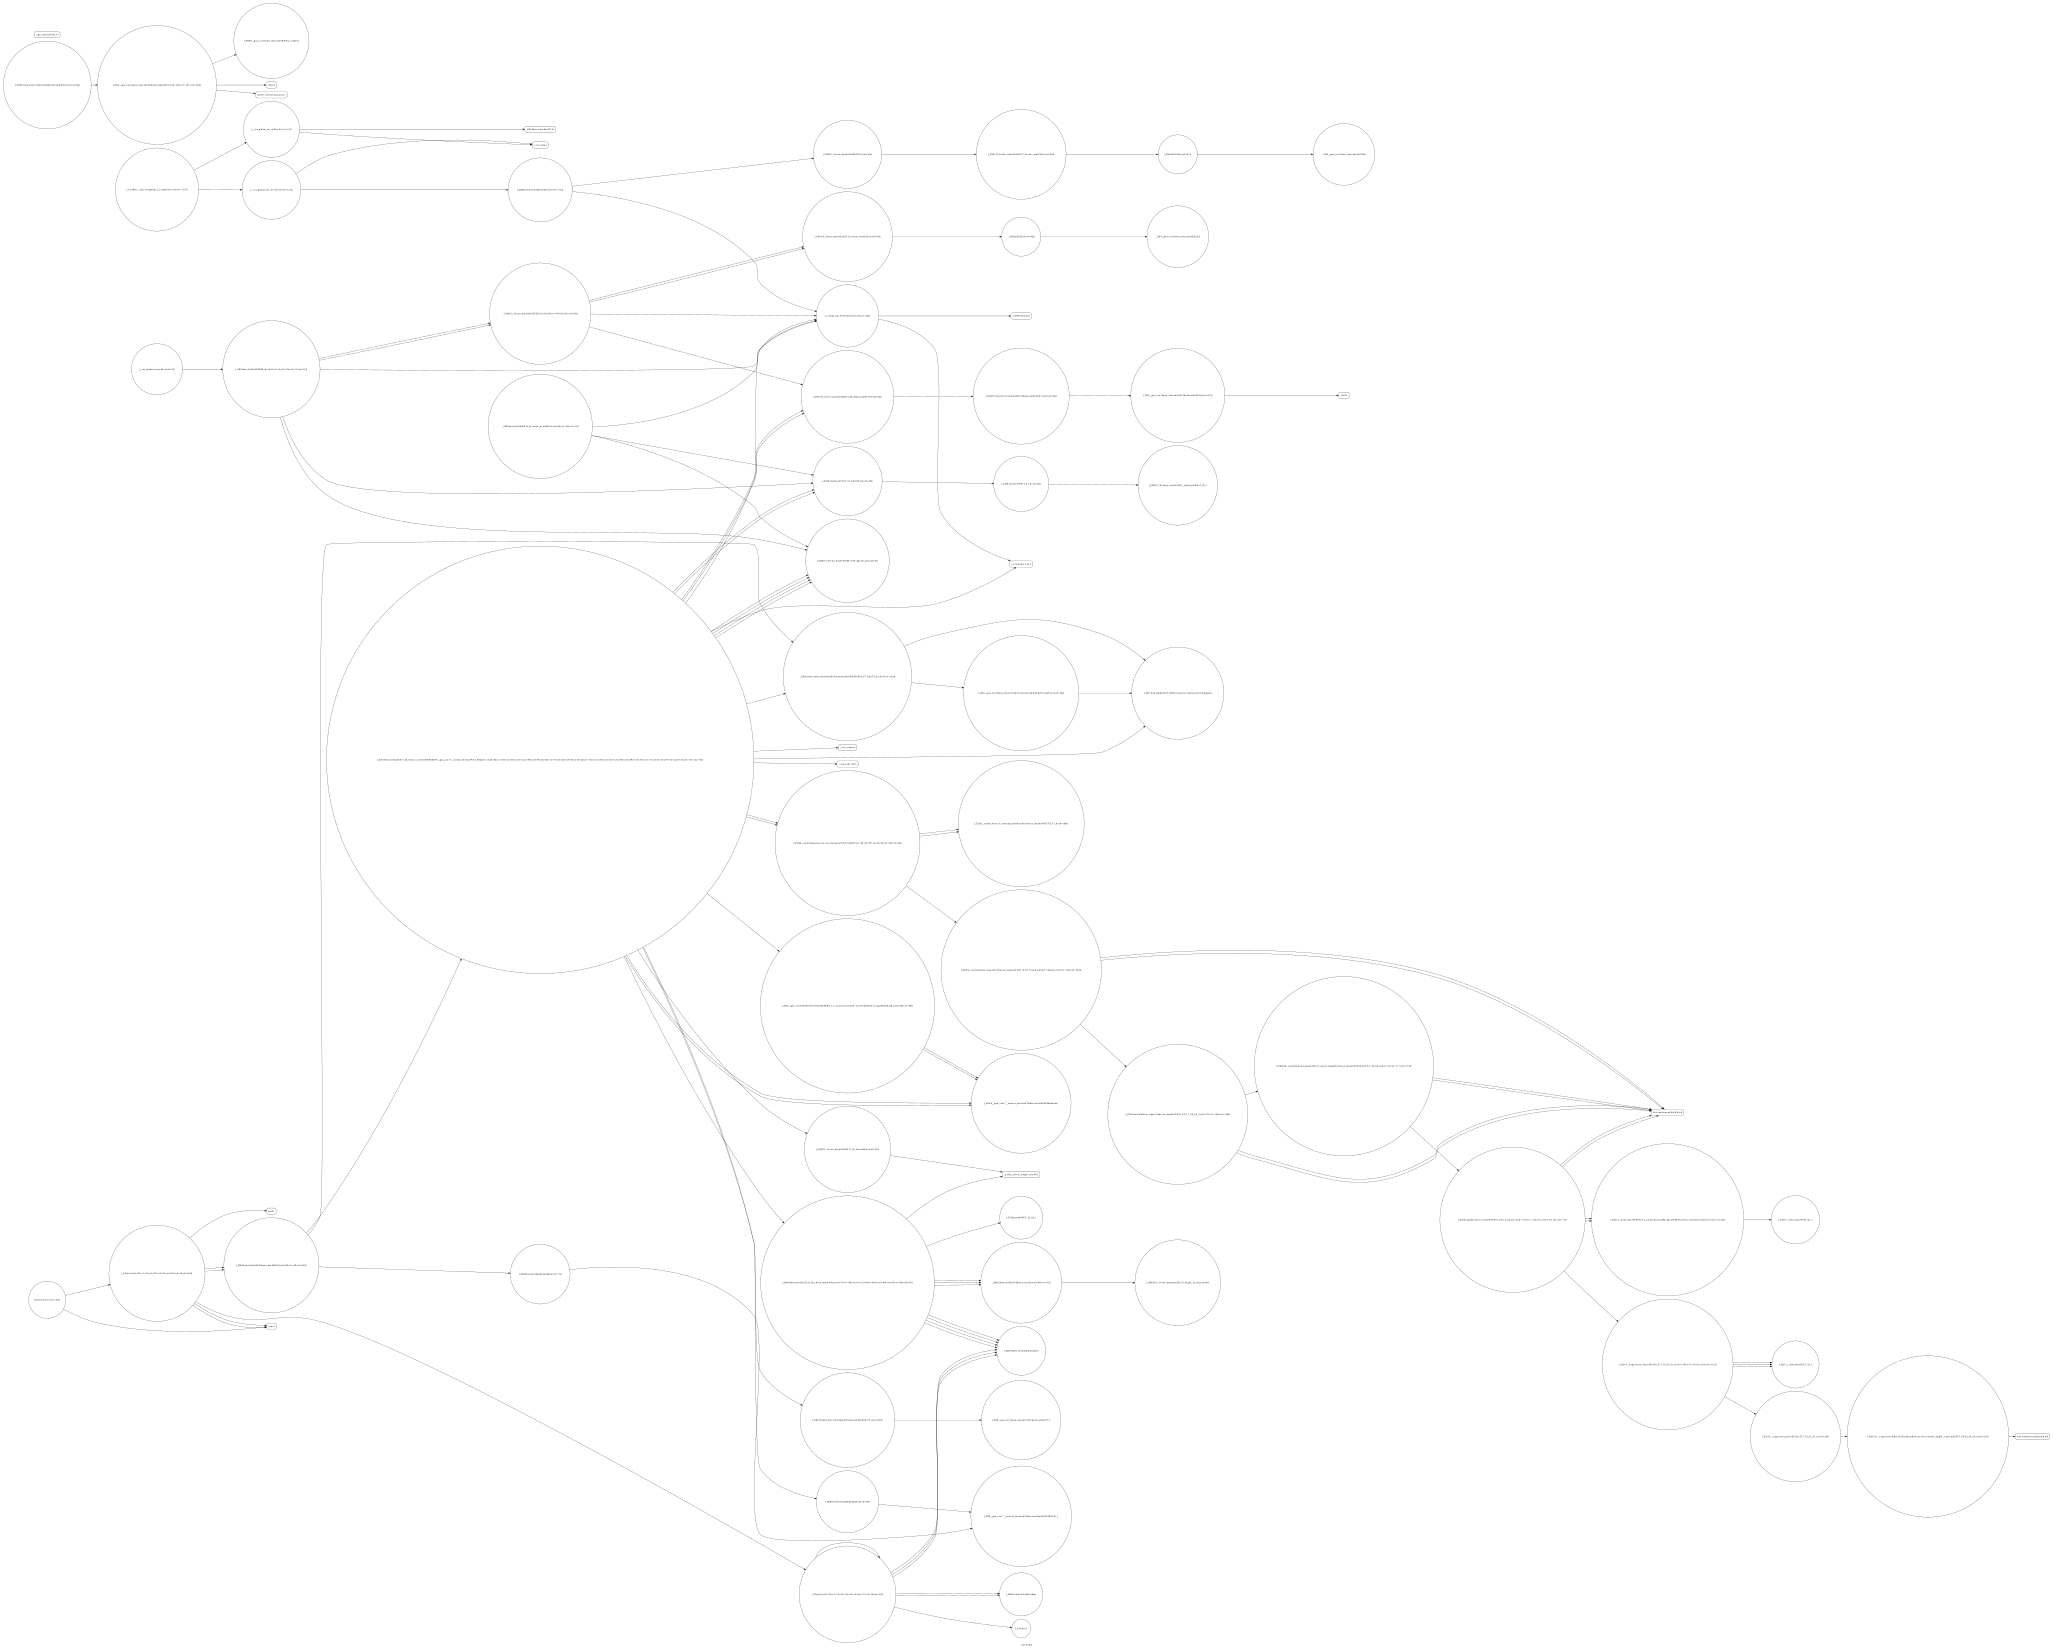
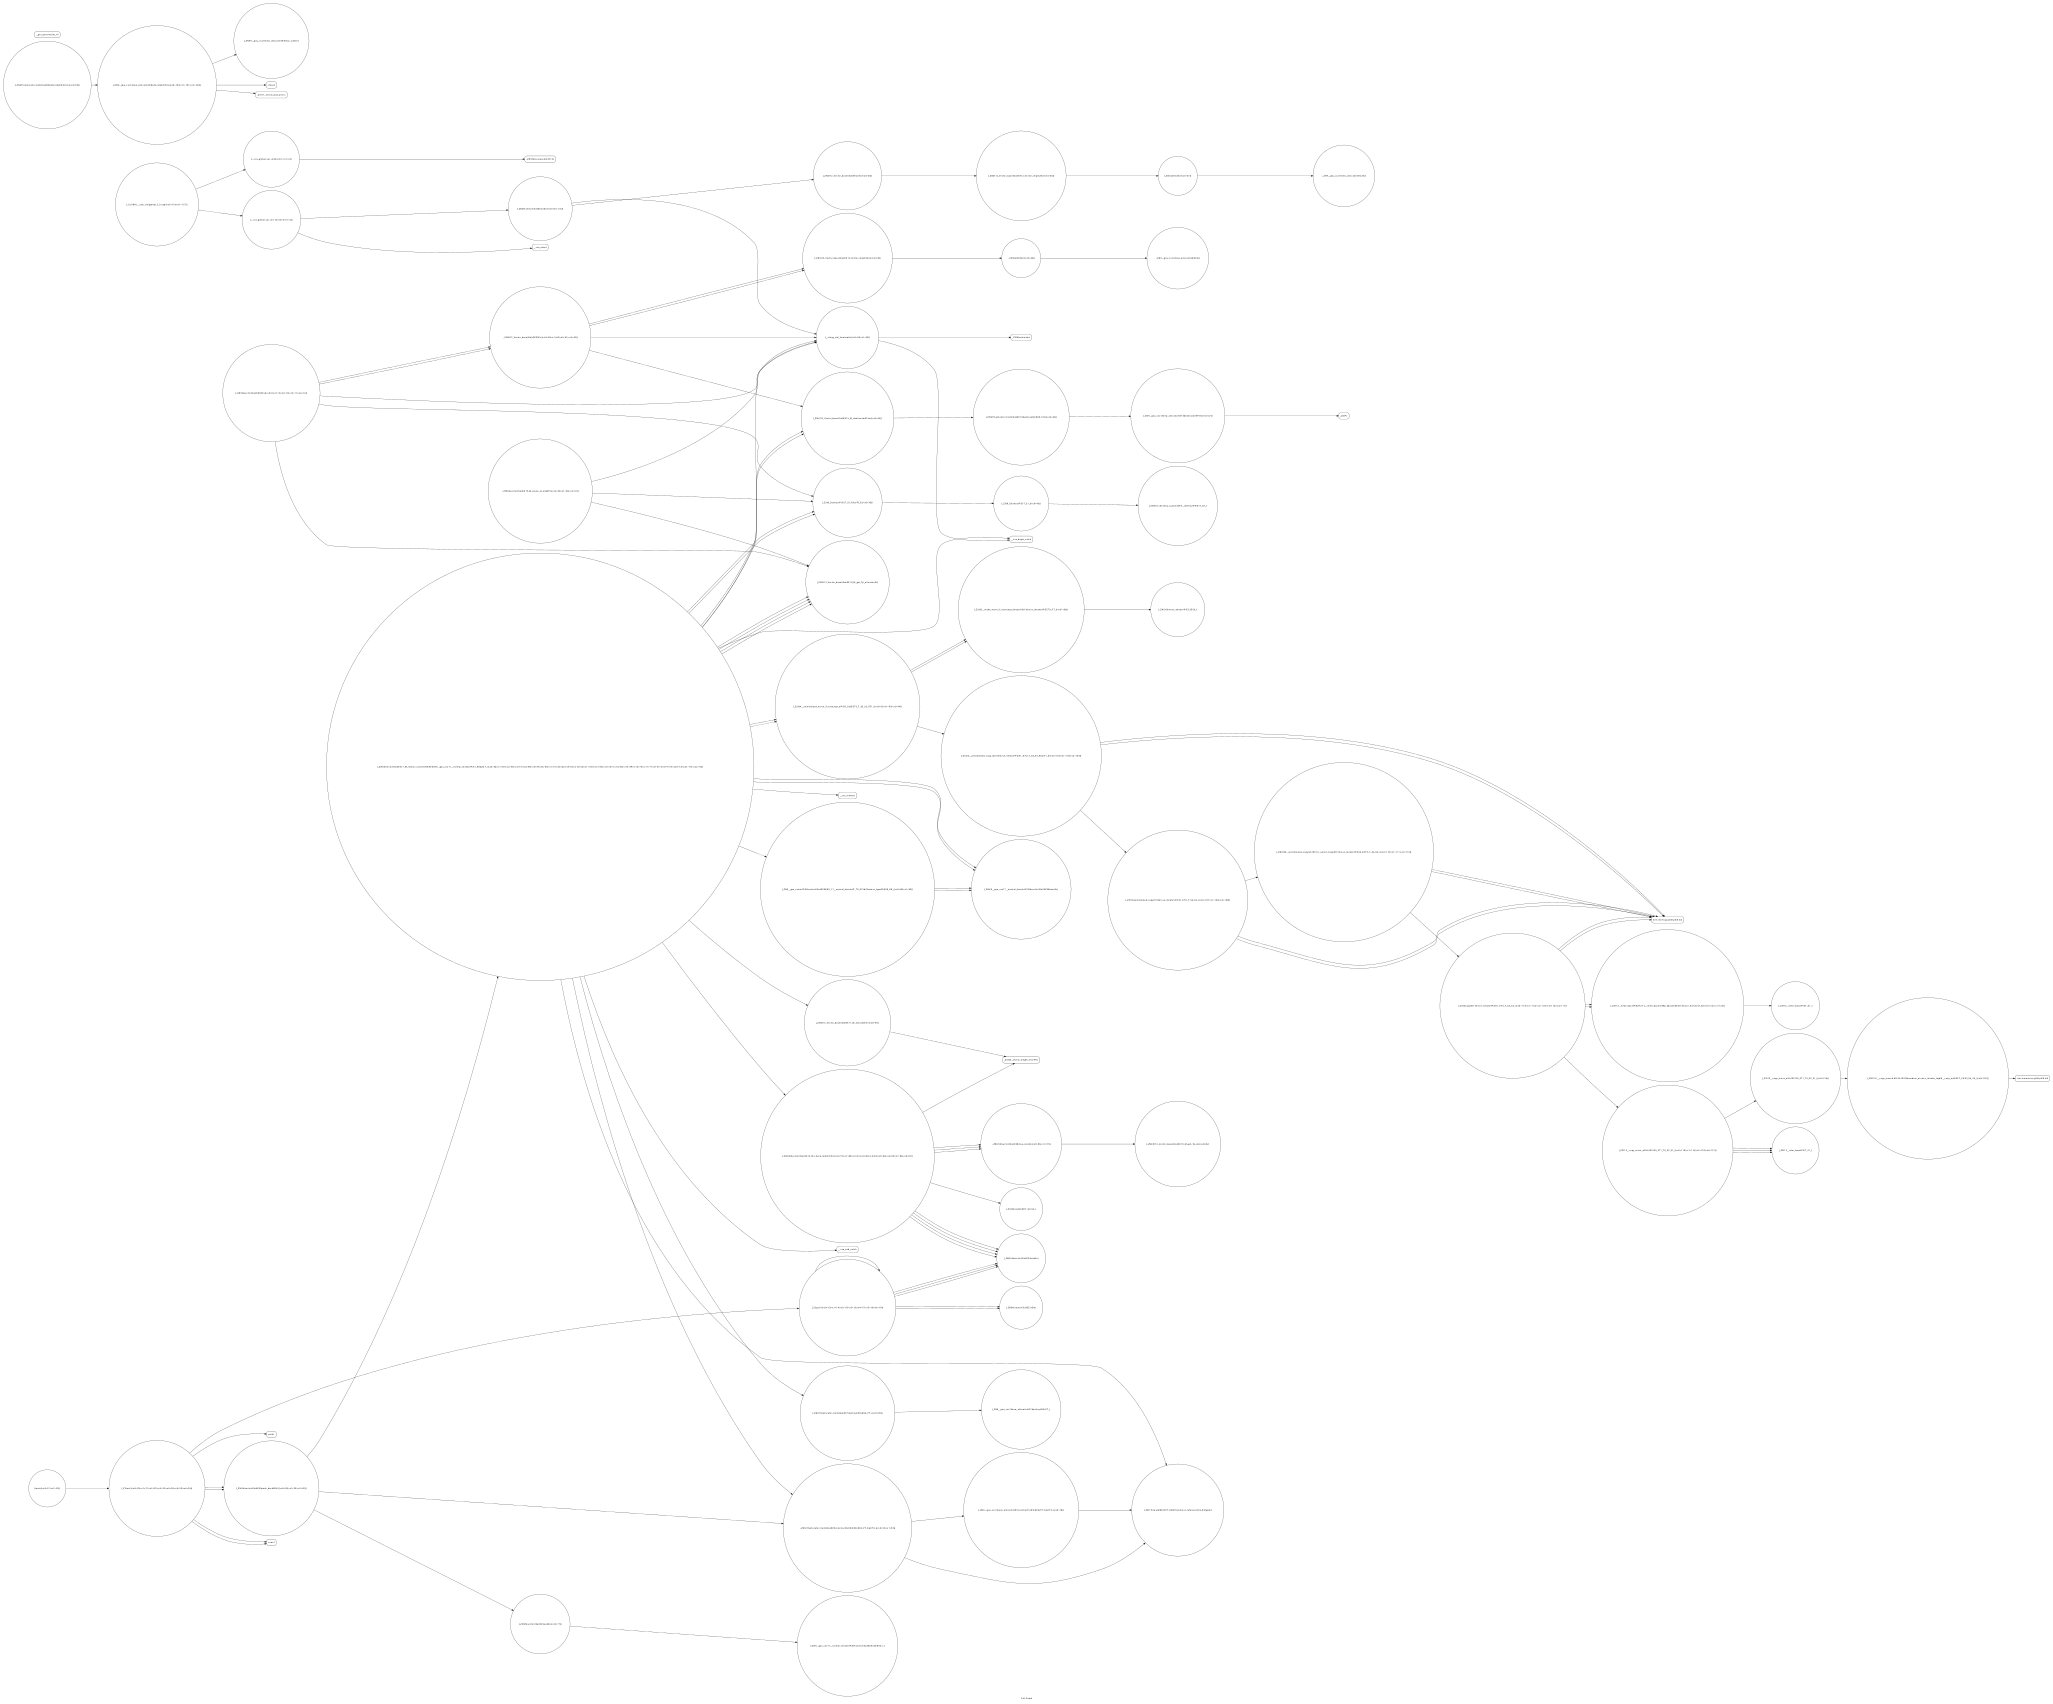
(415, 140) -> none
(157, 369) -> none
none -> (1178, 610)
(163, 1331) -> none
(848, 1502) -> none
(1021, 1628) -> none
